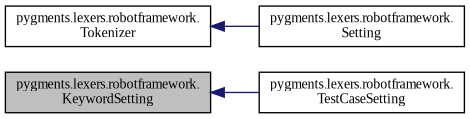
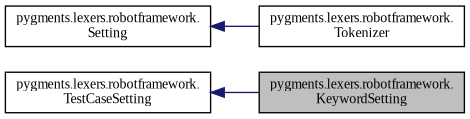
(242, 26) -> (242, 26)
(242, 92) -> (242, 92)
